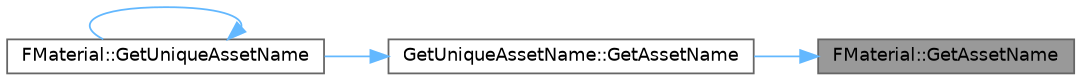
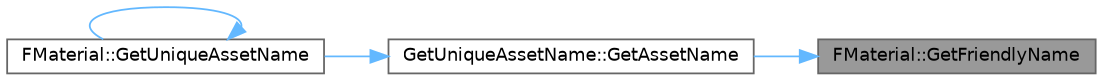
(946, 56) -> (957, 56)
